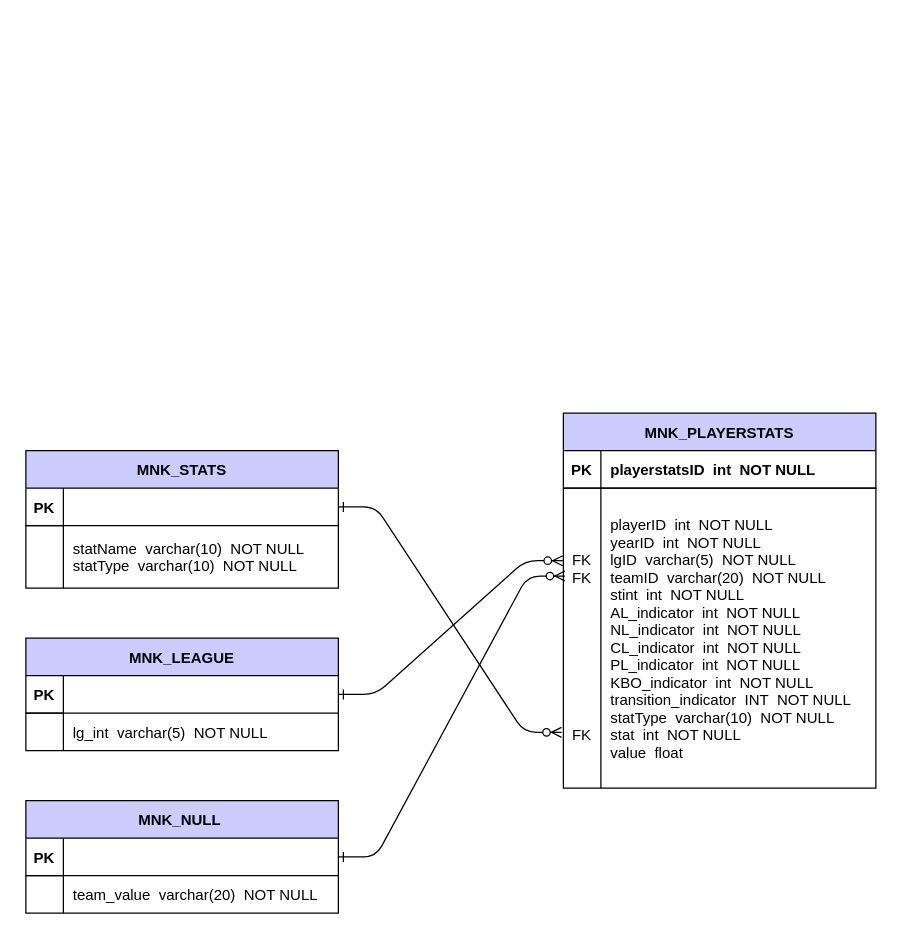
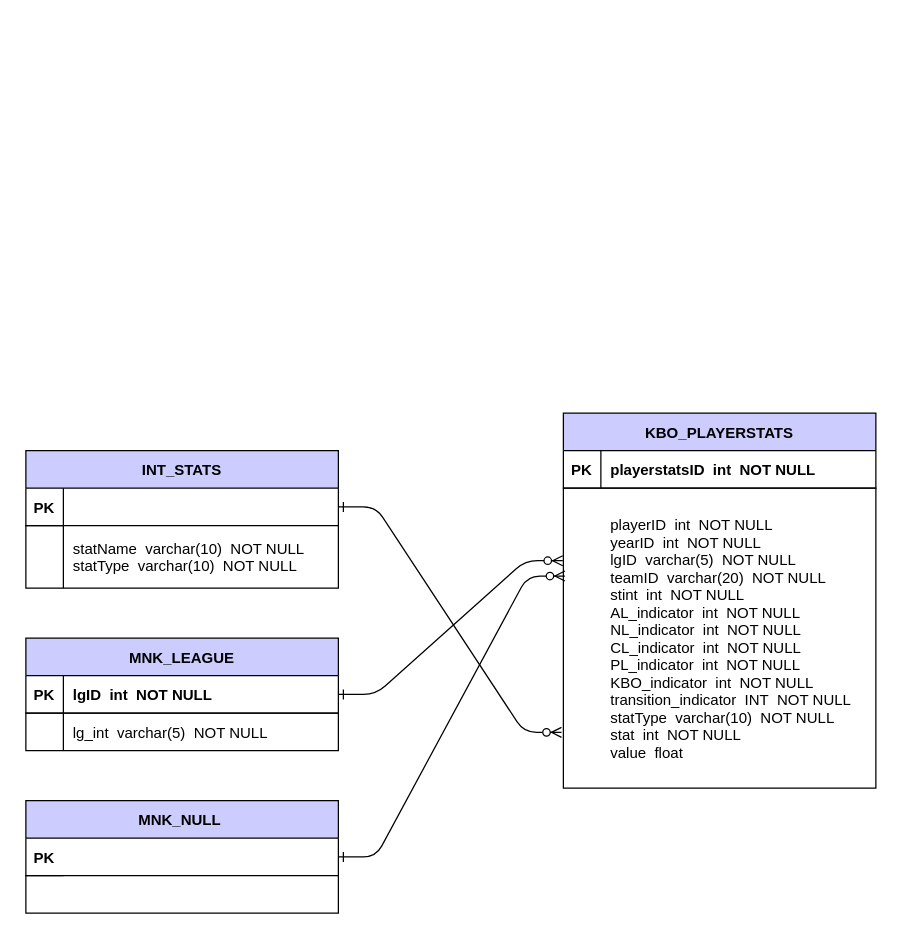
(719, 433) -> (719, 433)
(181, 470) -> (181, 470)
(582, 638) -> none
none -> (201, 694)
(201, 894) -> none
